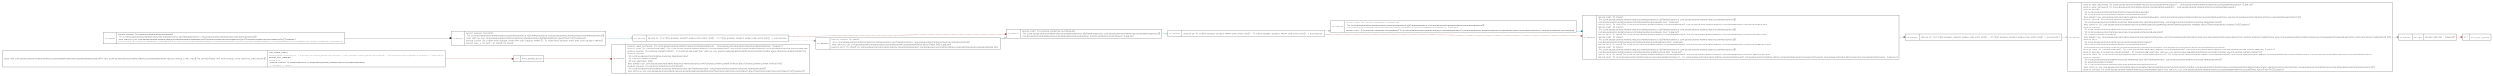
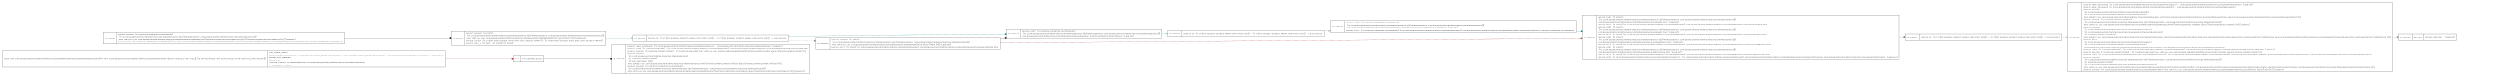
(897, 35) -> (897, 35)
(1452, 35) -> (1290, 41)
(2477, 37) -> none
(1002, 38) -> (1002, 38)
(577, 59) -> (577, 59)
